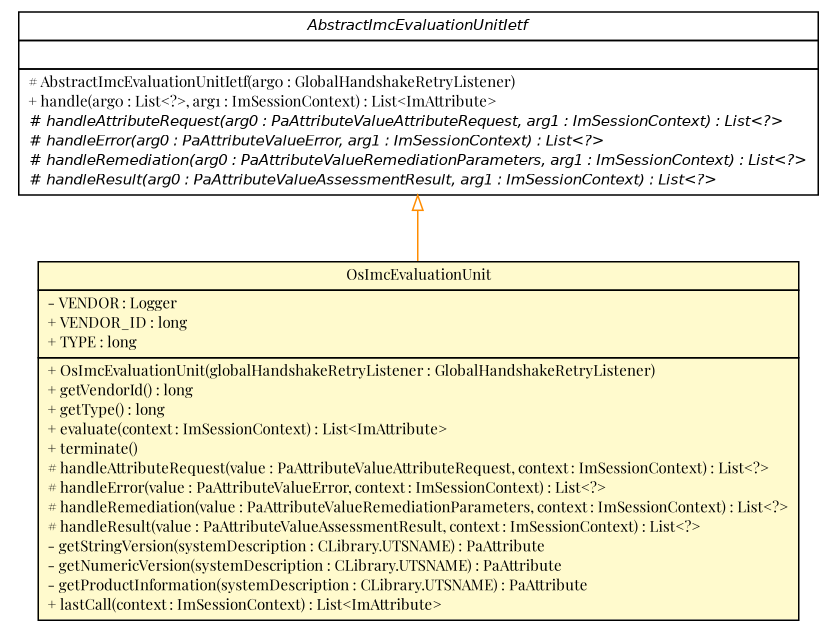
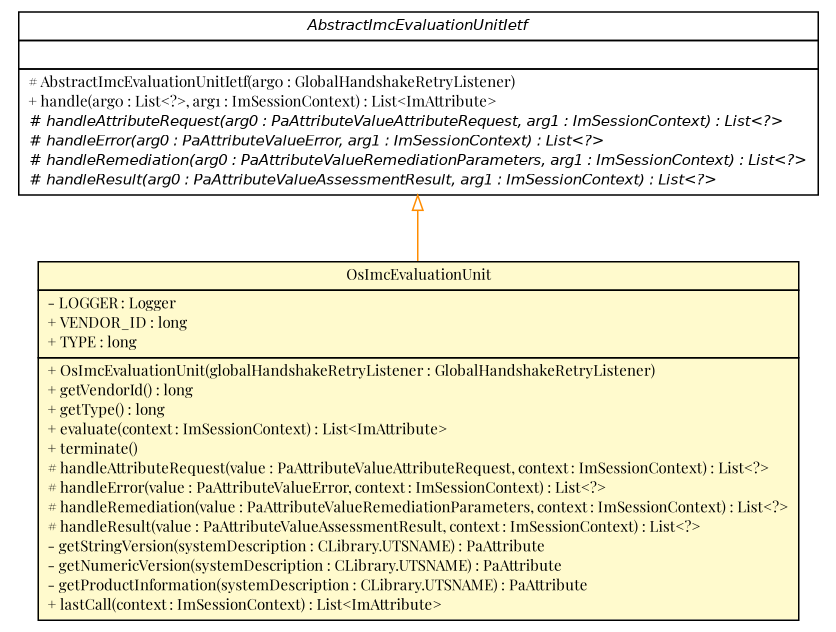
(112, 304) -> (112, 304)
